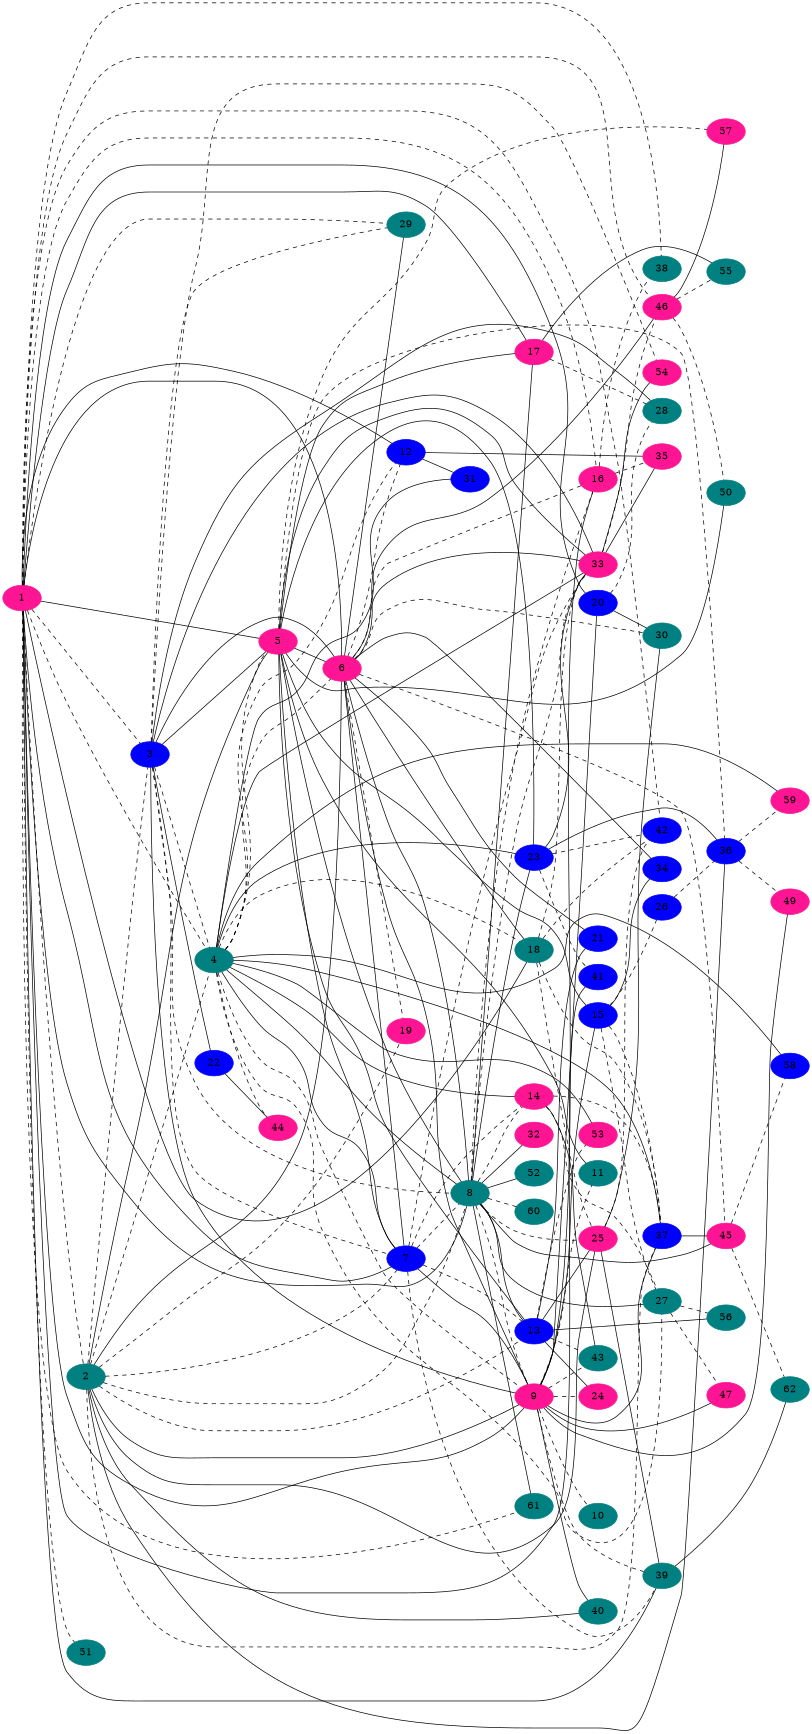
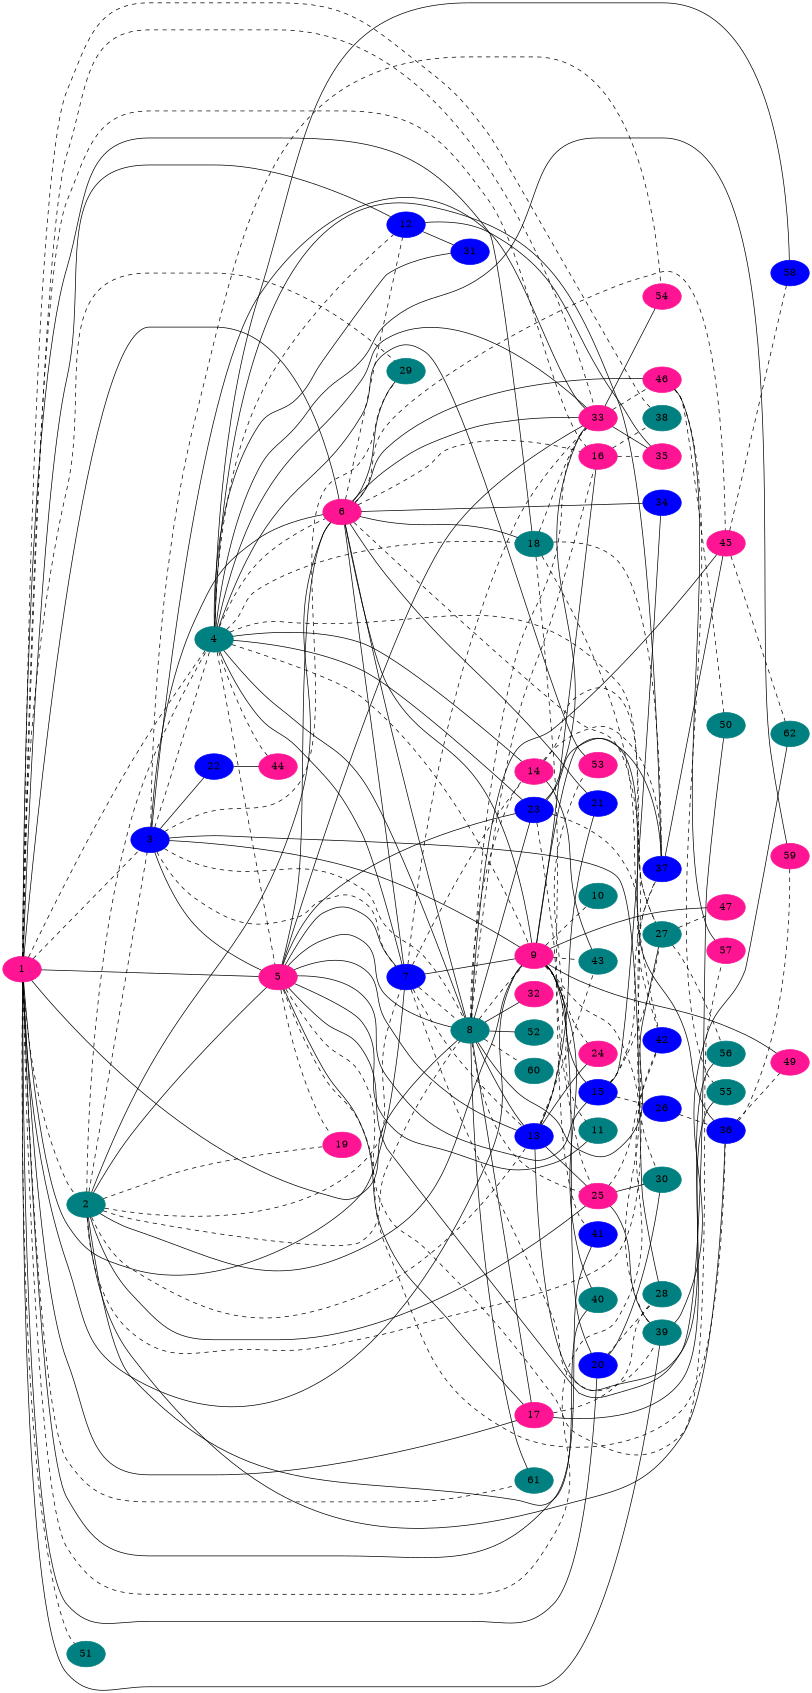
(199, 57) -> (68, 149)
(385, 917) -> (299, 1064)
